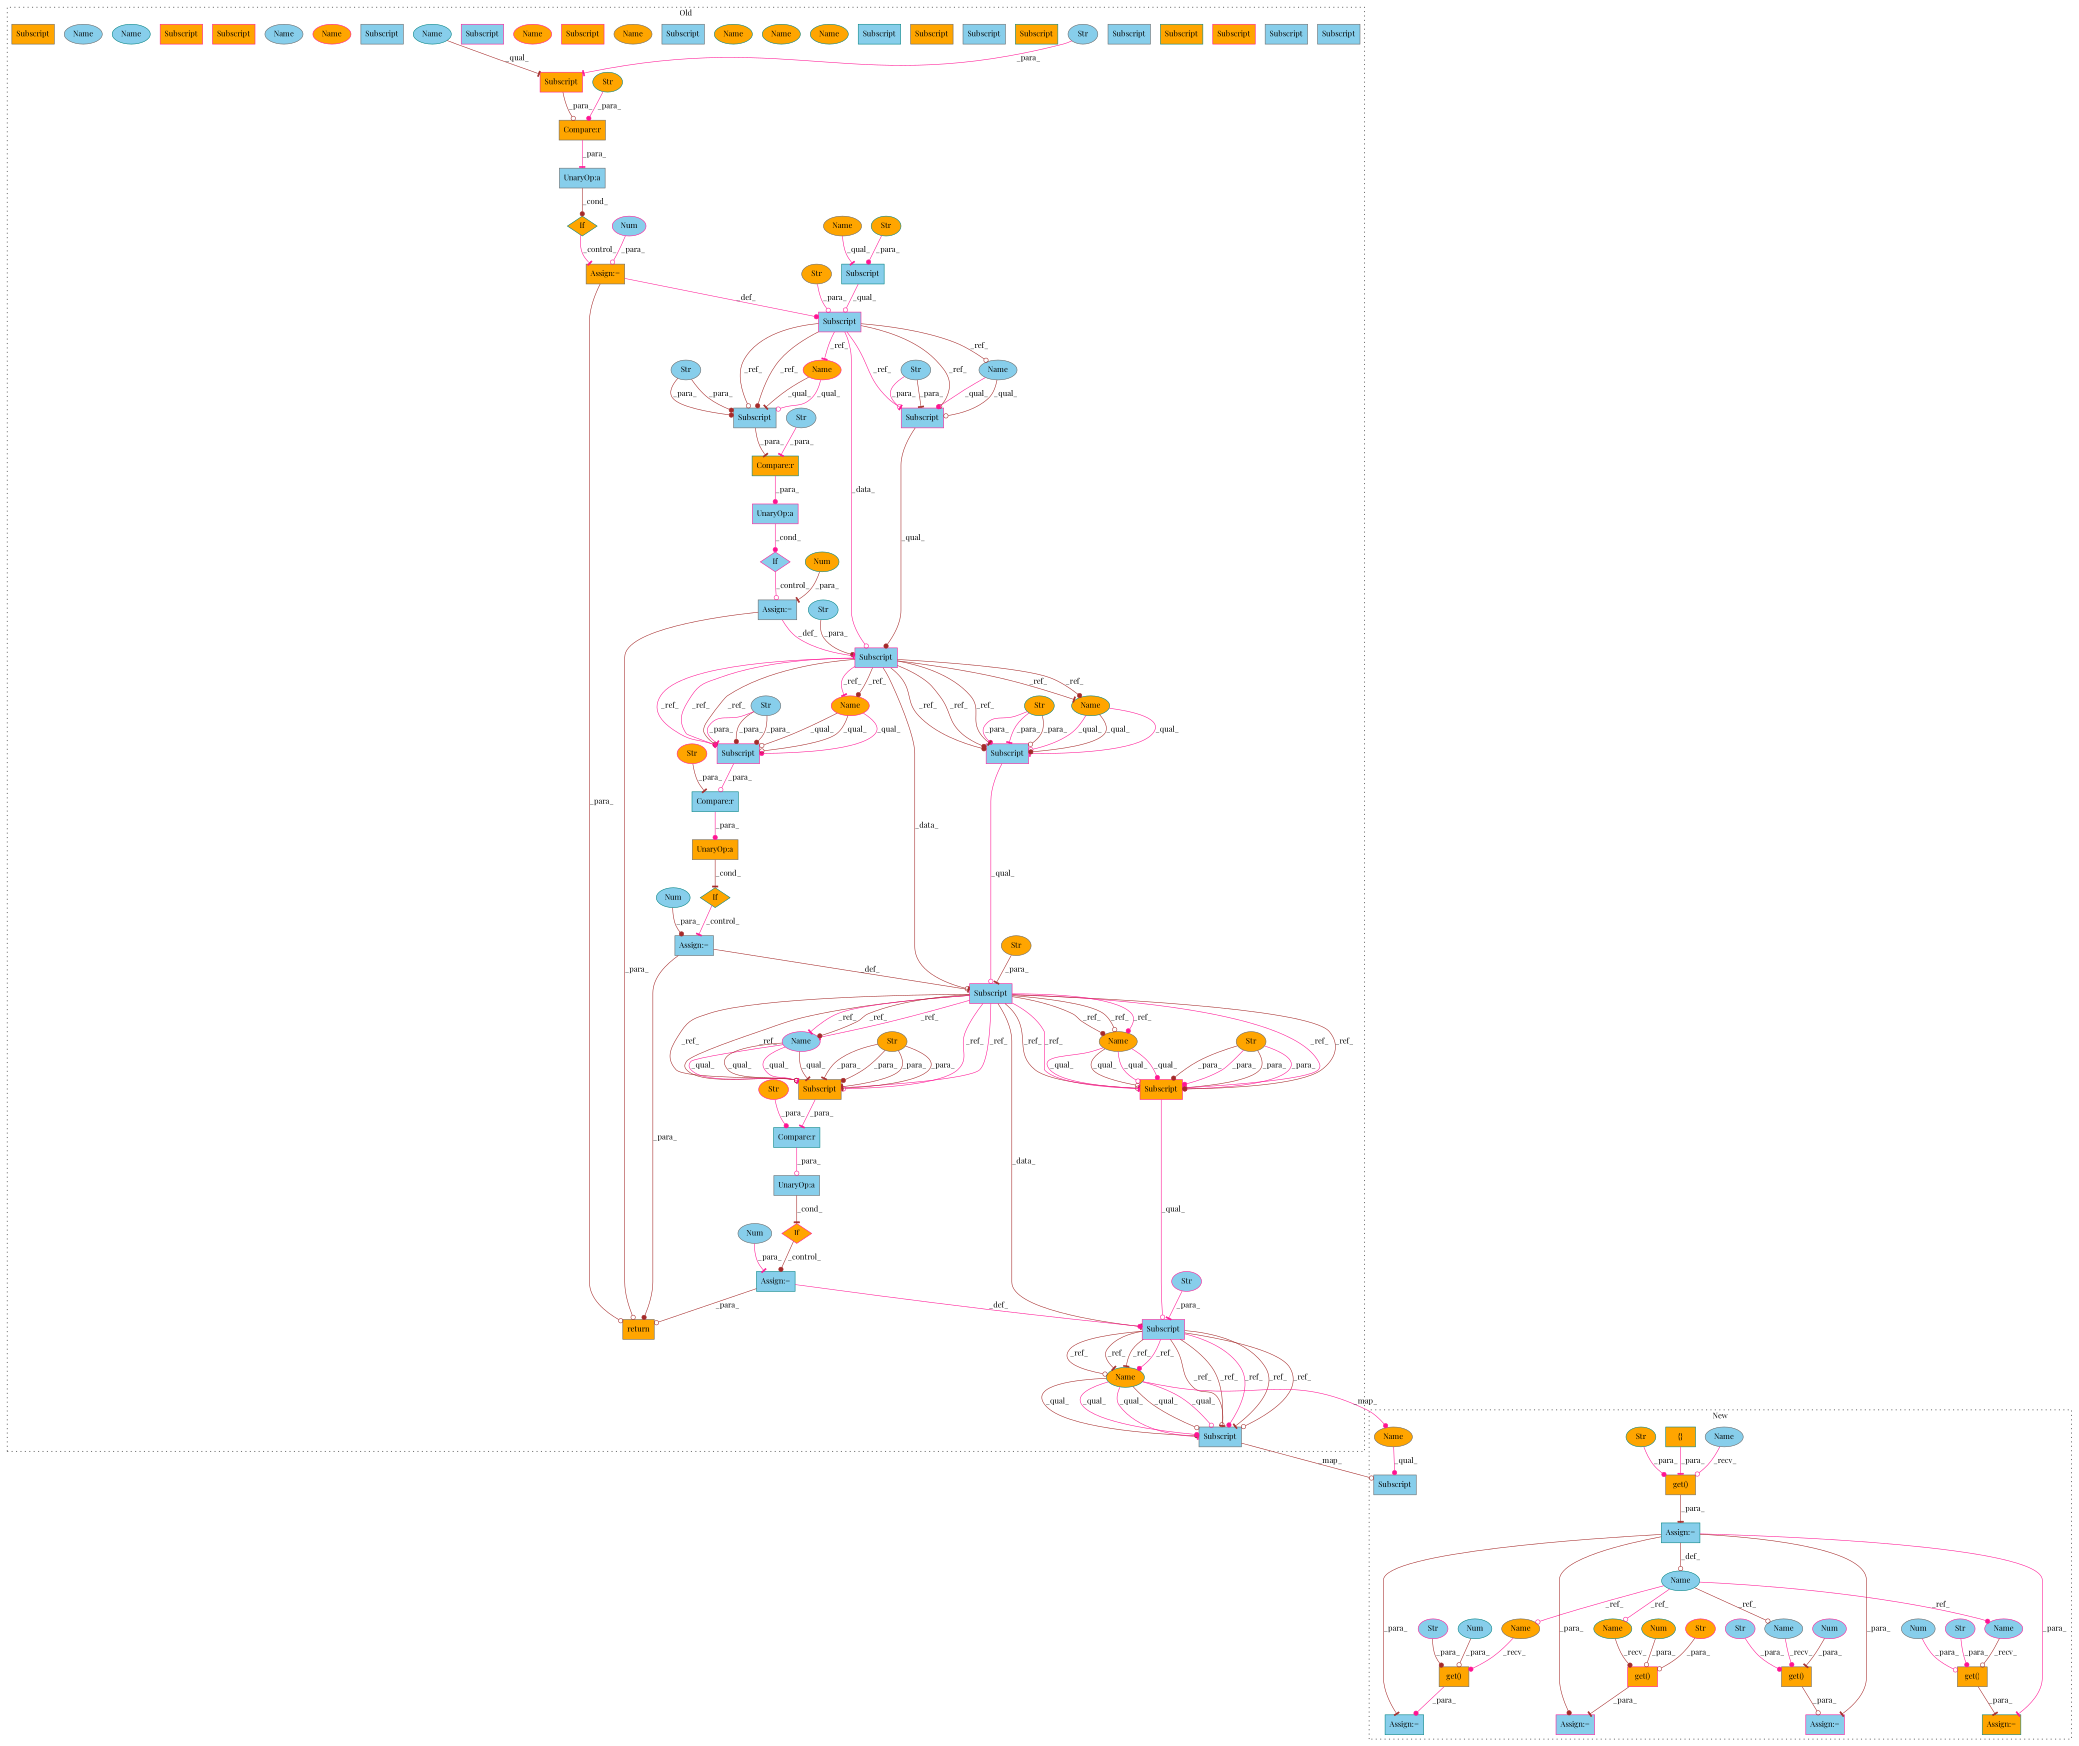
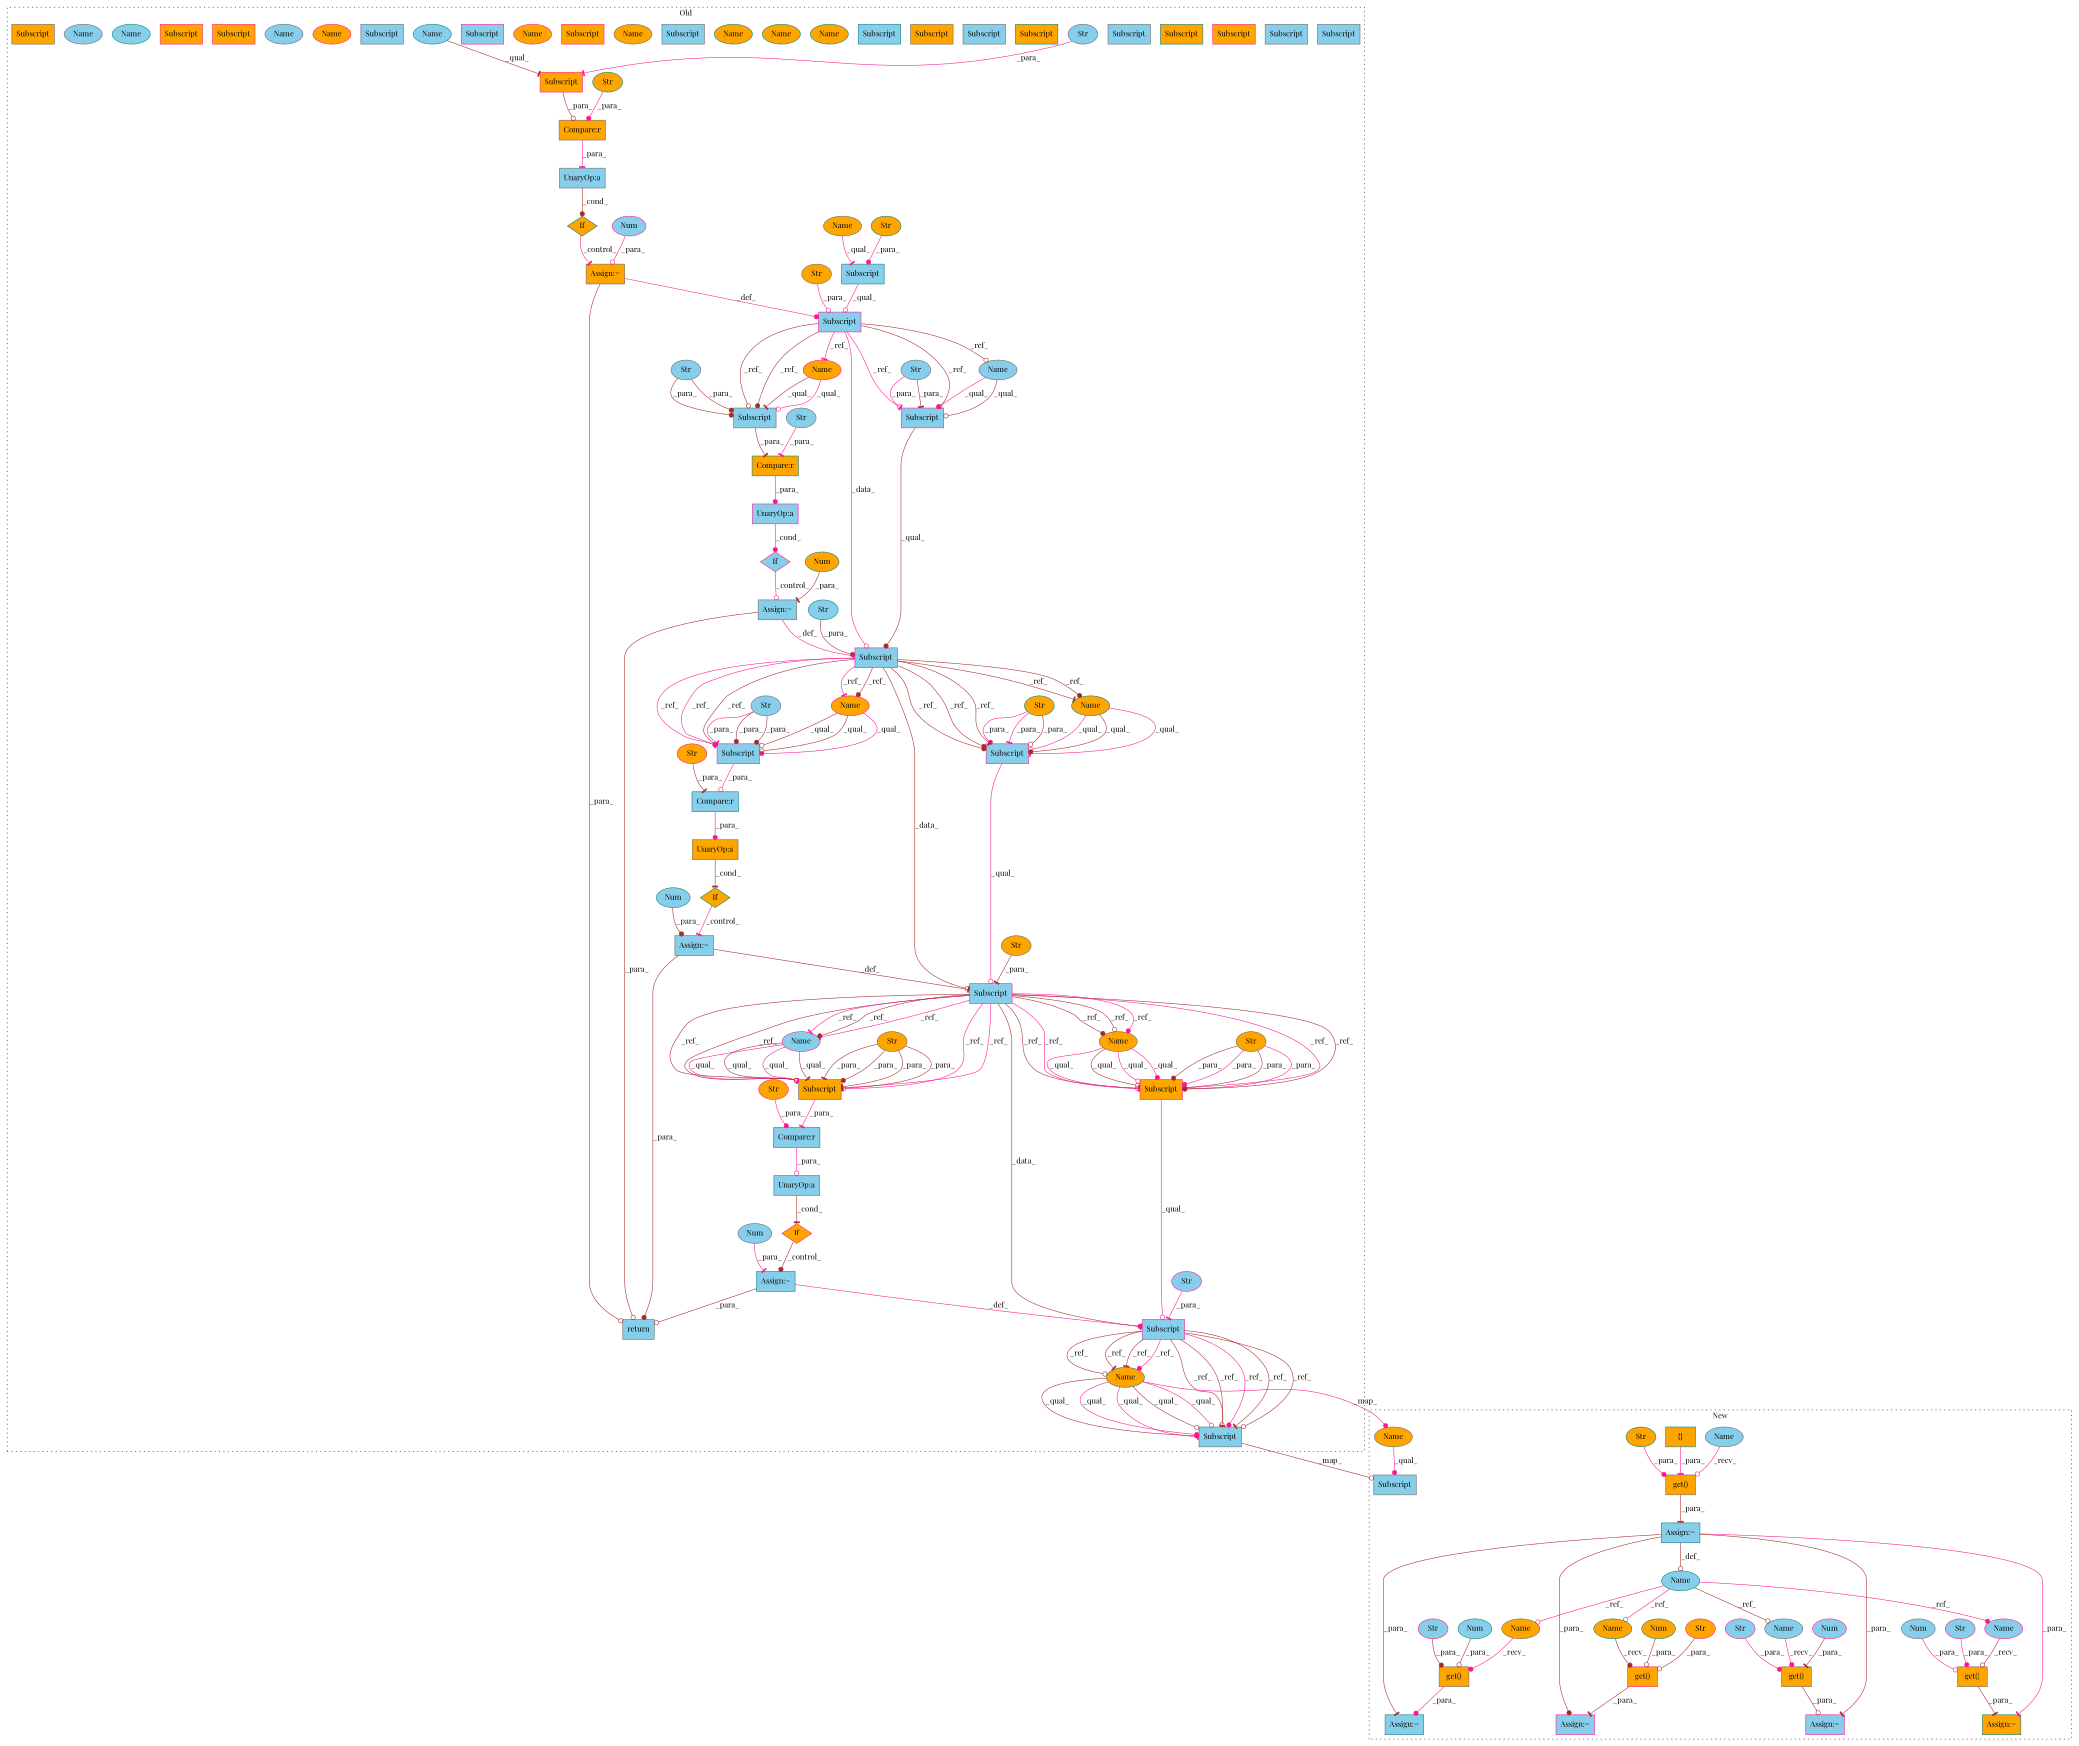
(639, 1329) -> (639, 1329)
